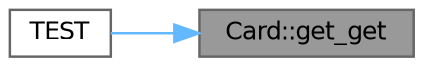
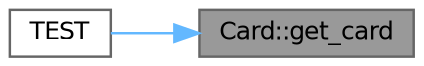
(307, 33) -> (307, 33)
